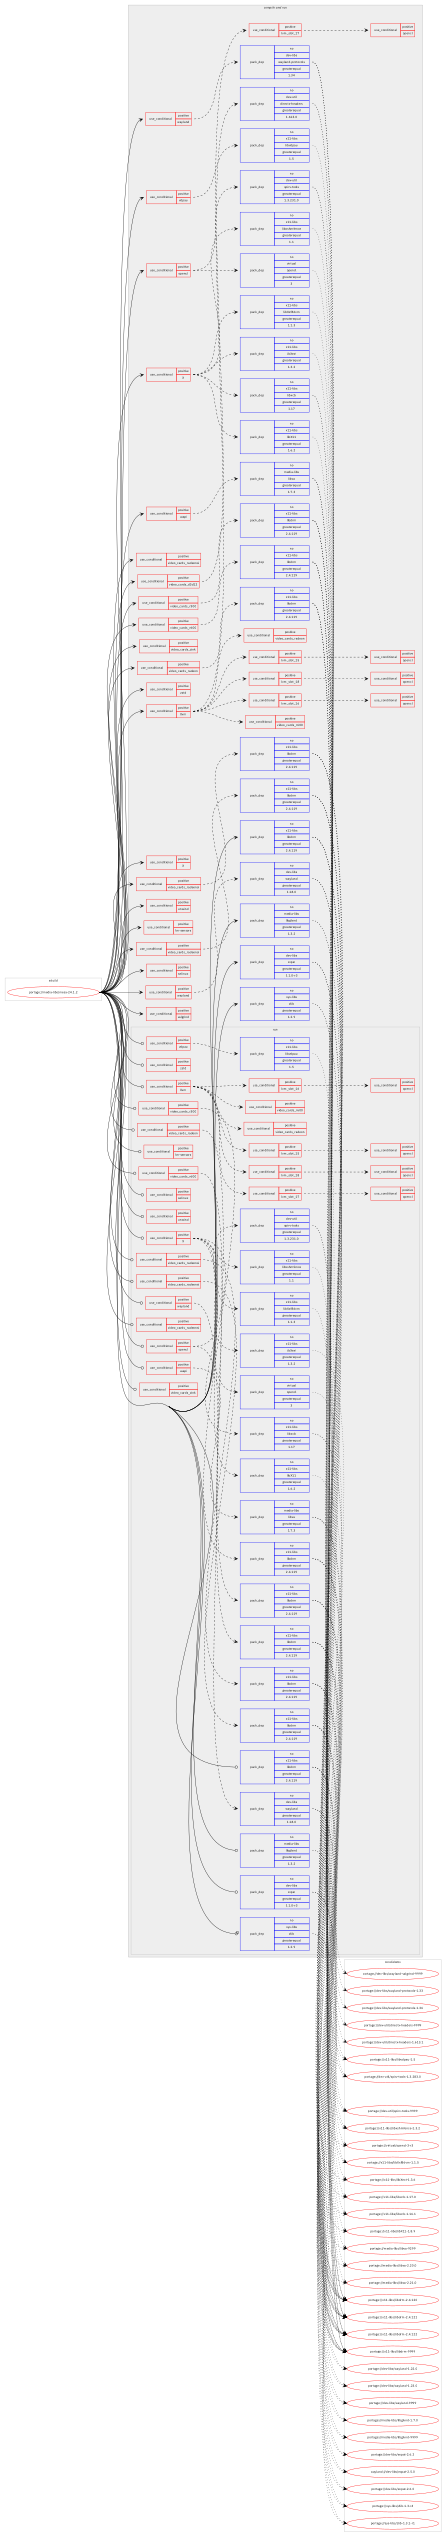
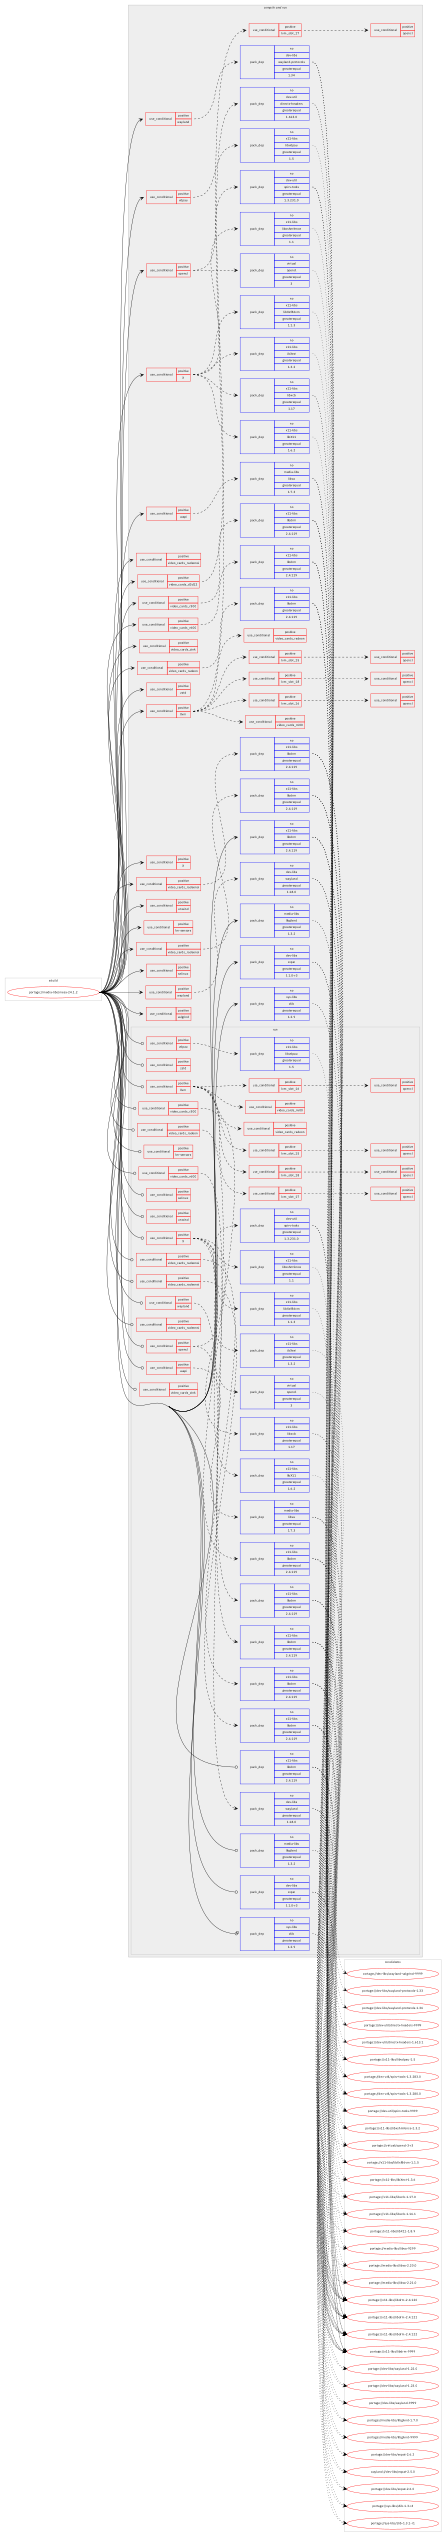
none -> (393, 2094)
